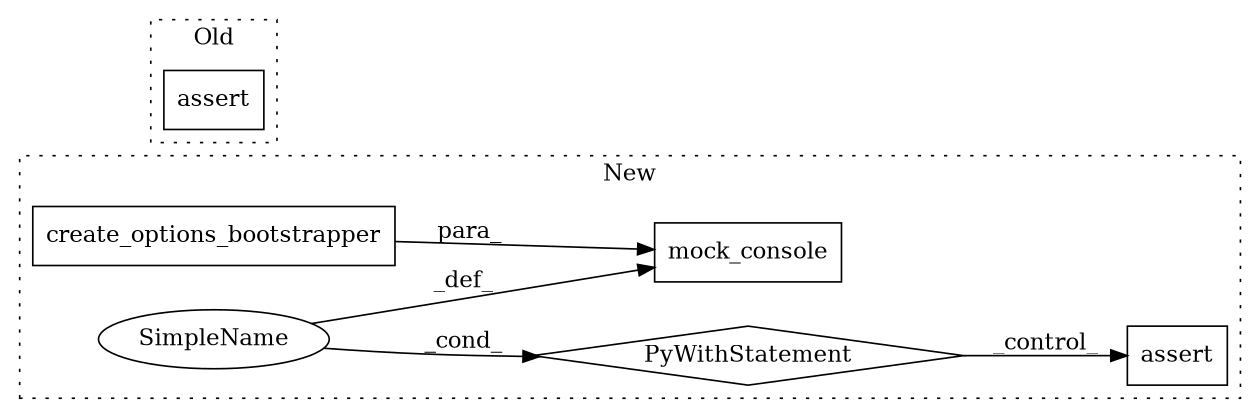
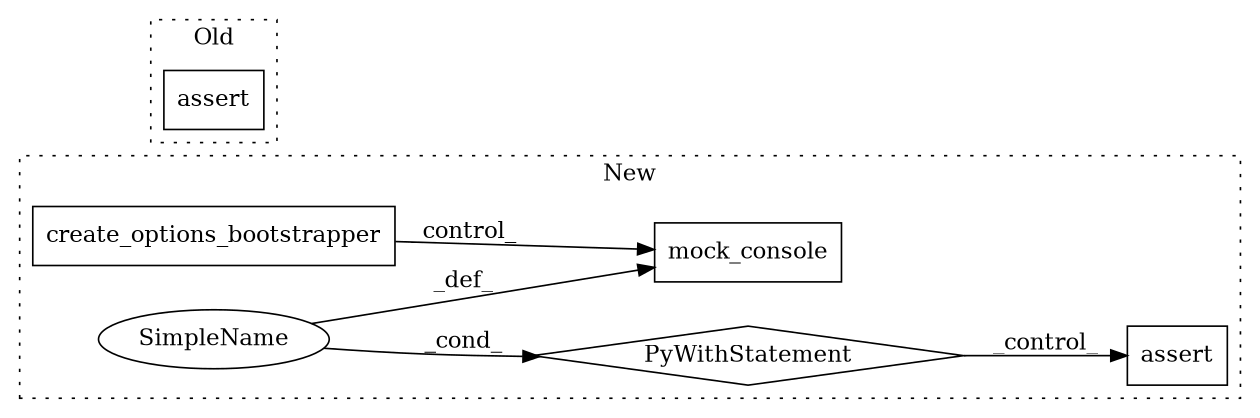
(464, 232) -> (464, 232)
